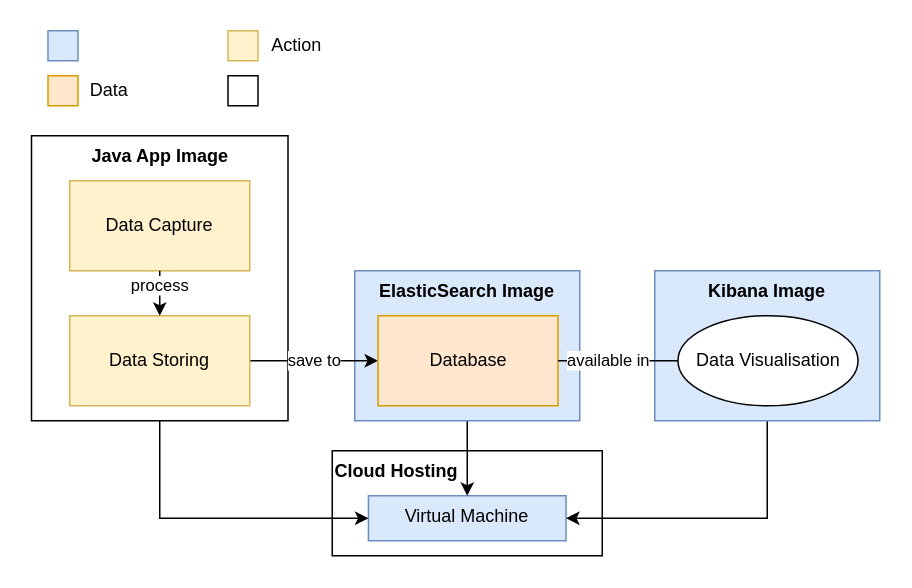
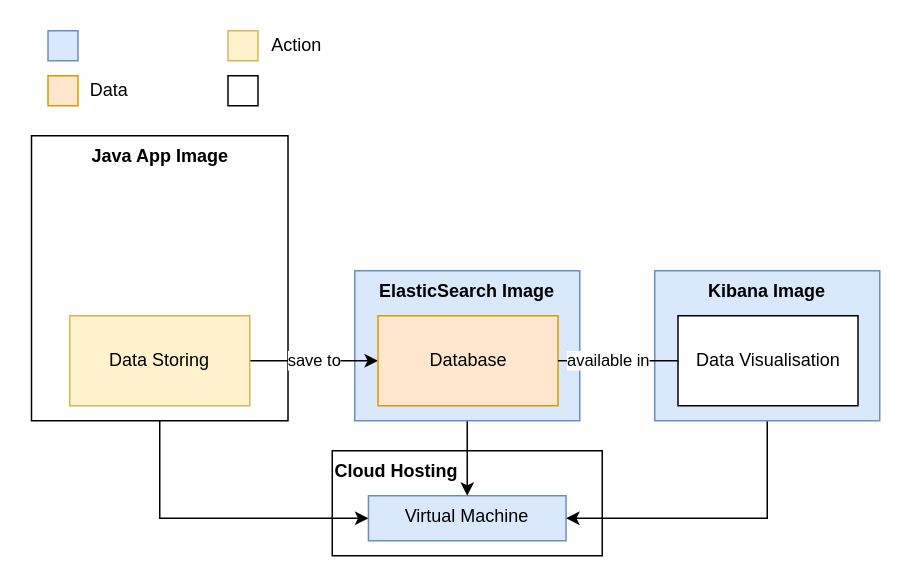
(160, 226) -> none
(160, 299) -> none
(768, 361) -> (768, 361)
